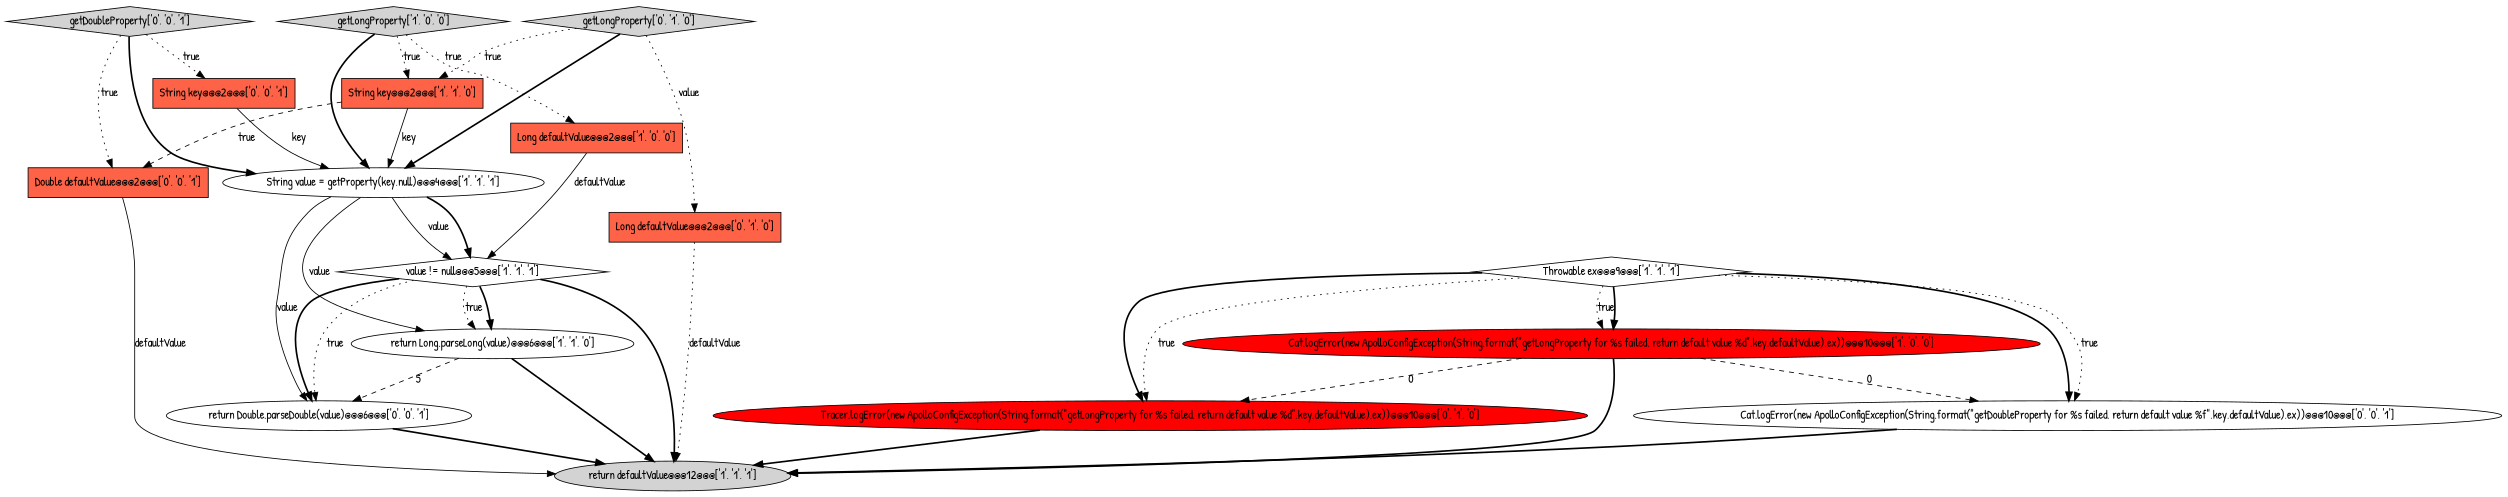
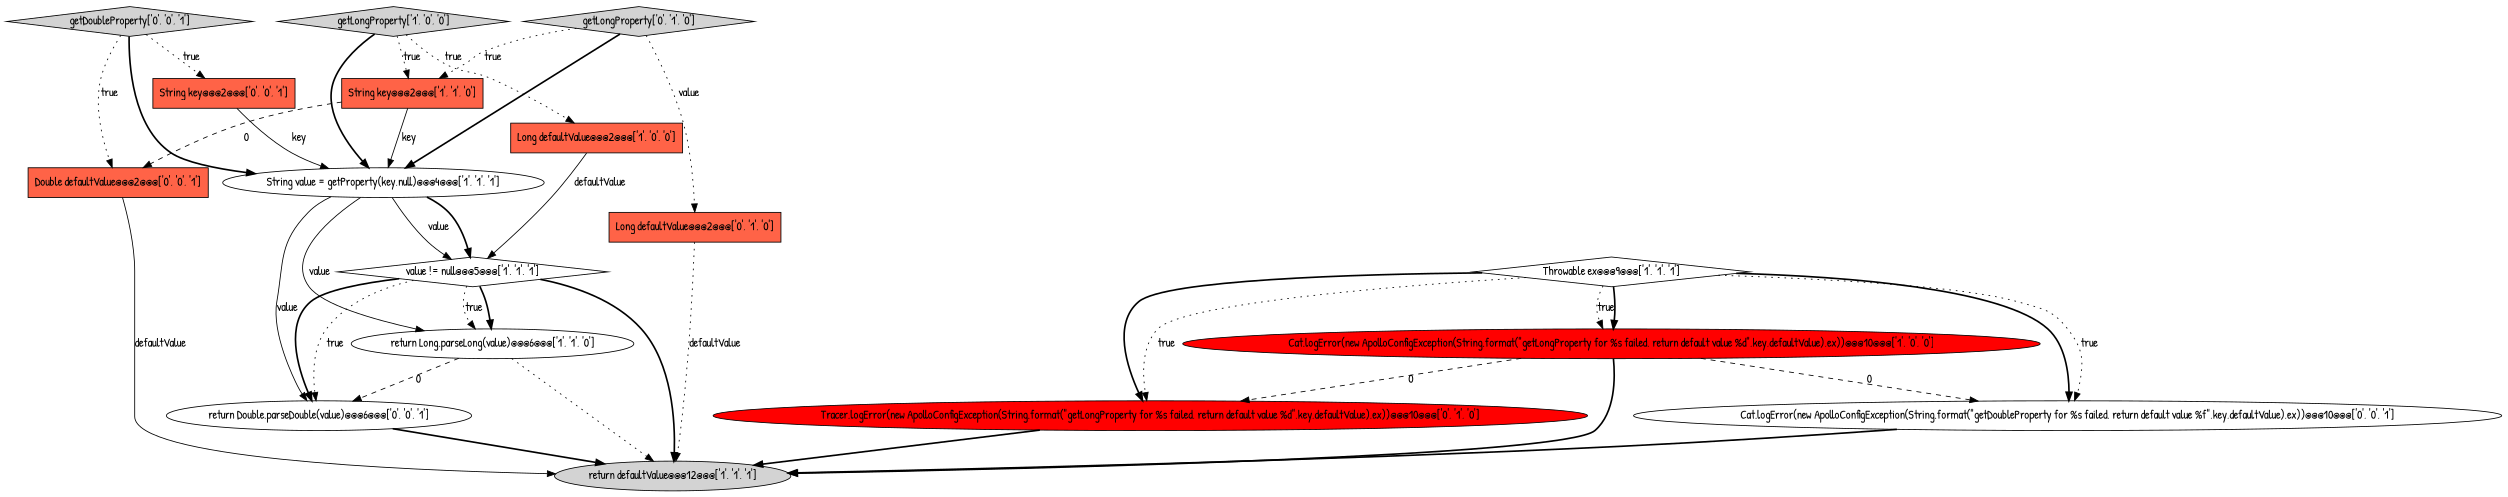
(247, 138) -> (247, 138)
(419, 380) -> (419, 380)
(579, 407) -> (579, 407)
